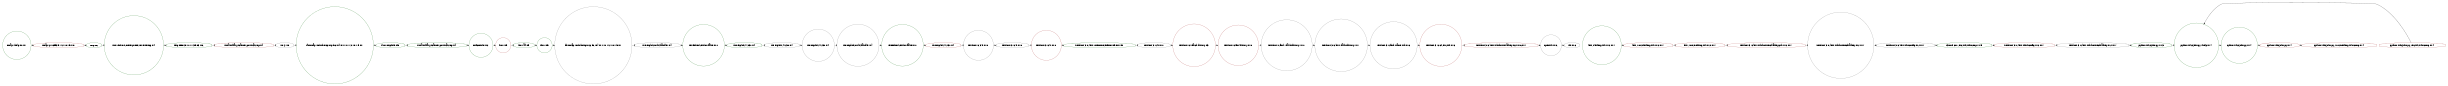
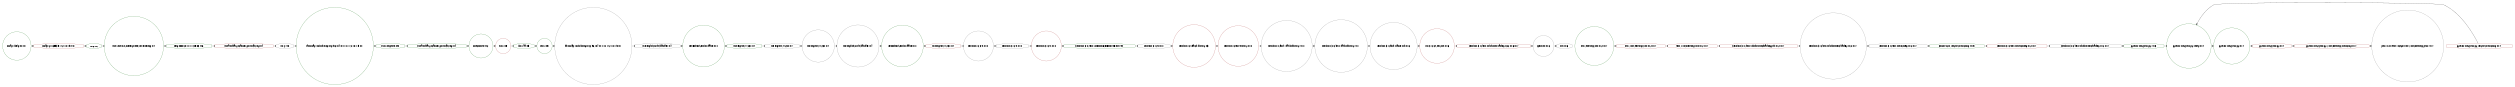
(1441, 45) -> (1437, 46)
(1992, 45) -> (1985, 46)
none -> (2408, 46)
